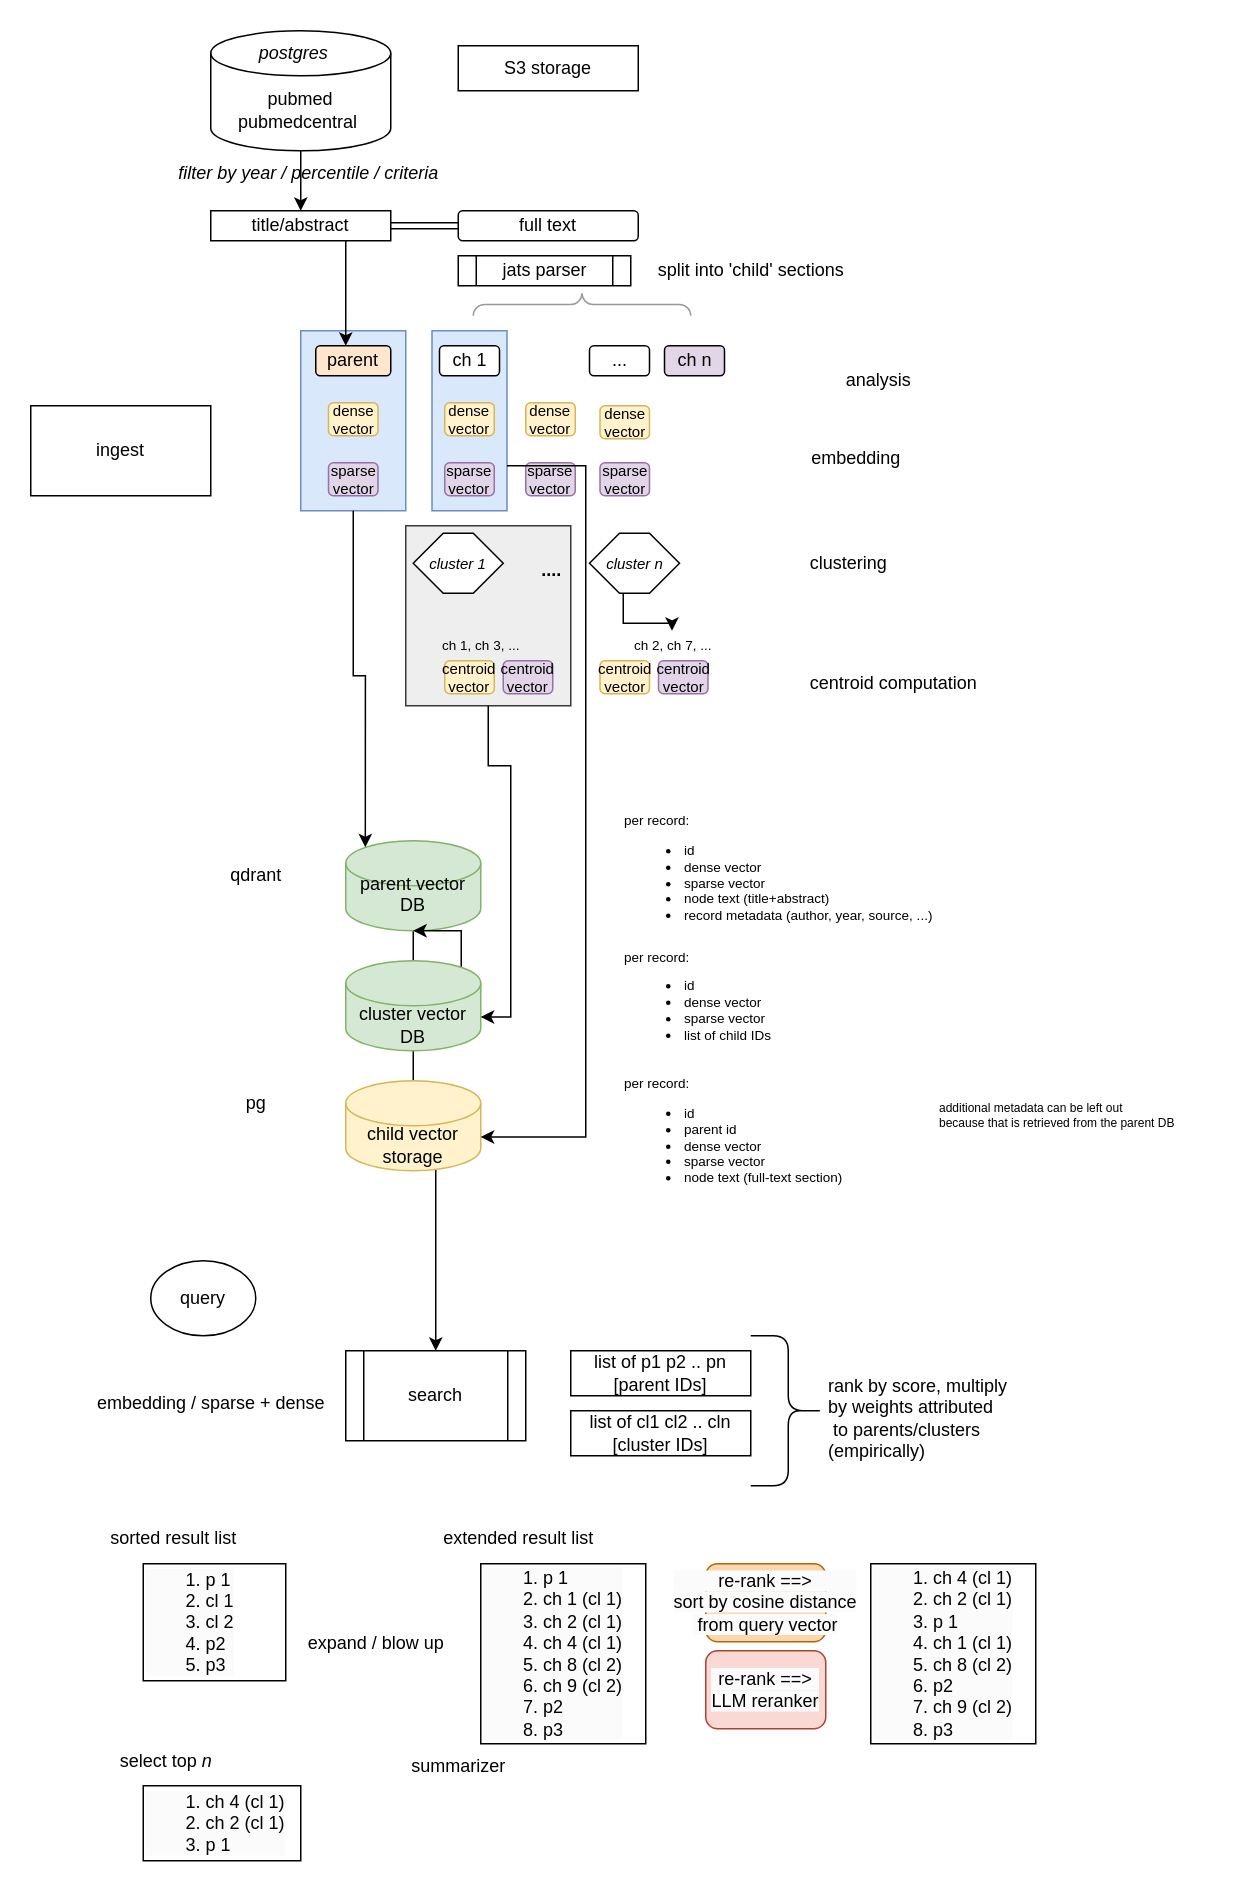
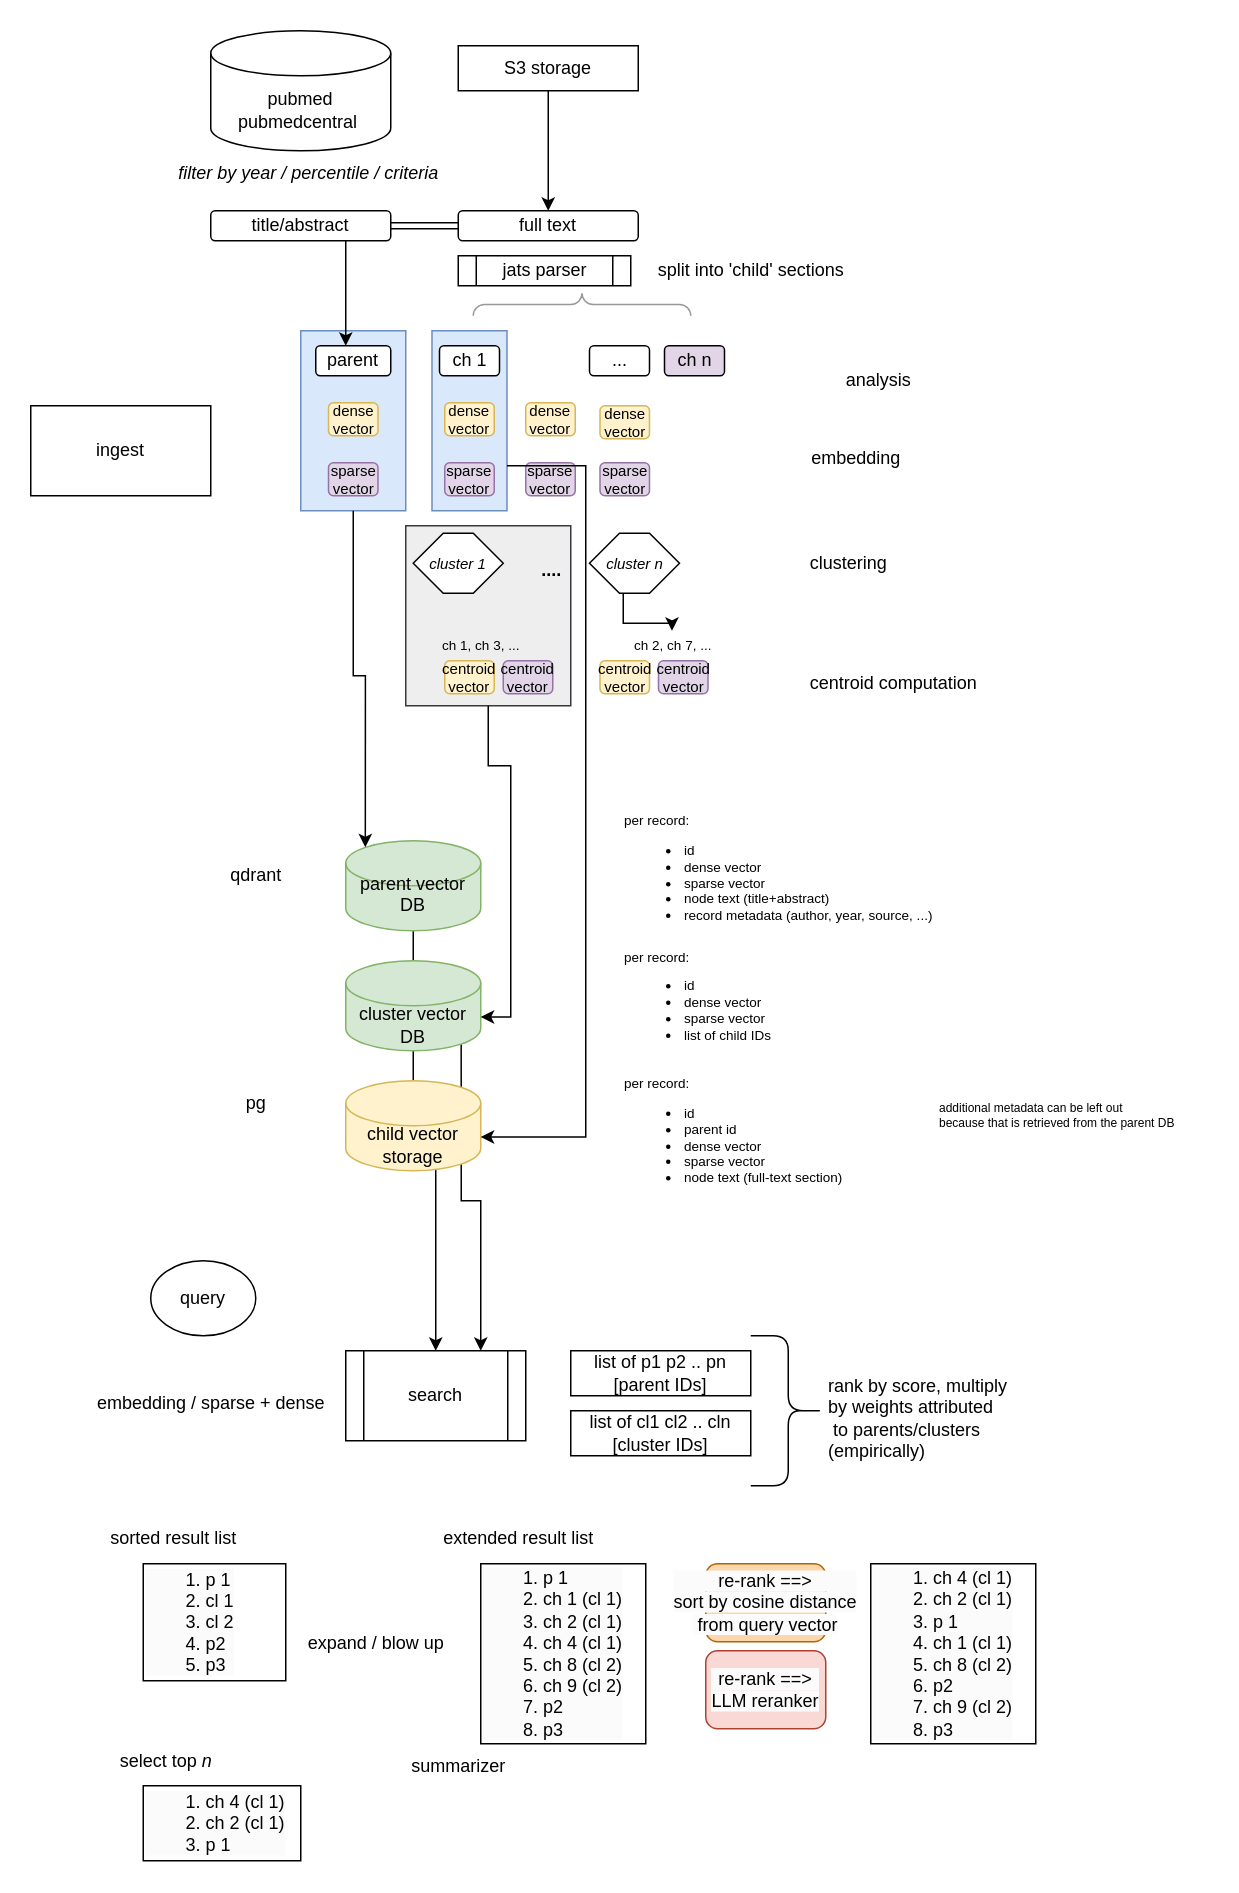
(293, 53) -> none
none -> (548, 146)
(301, 176) -> none
(301, 226) -> (301, 226)
(353, 361) -> (353, 361)
(461, 931) -> (481, 1242)
